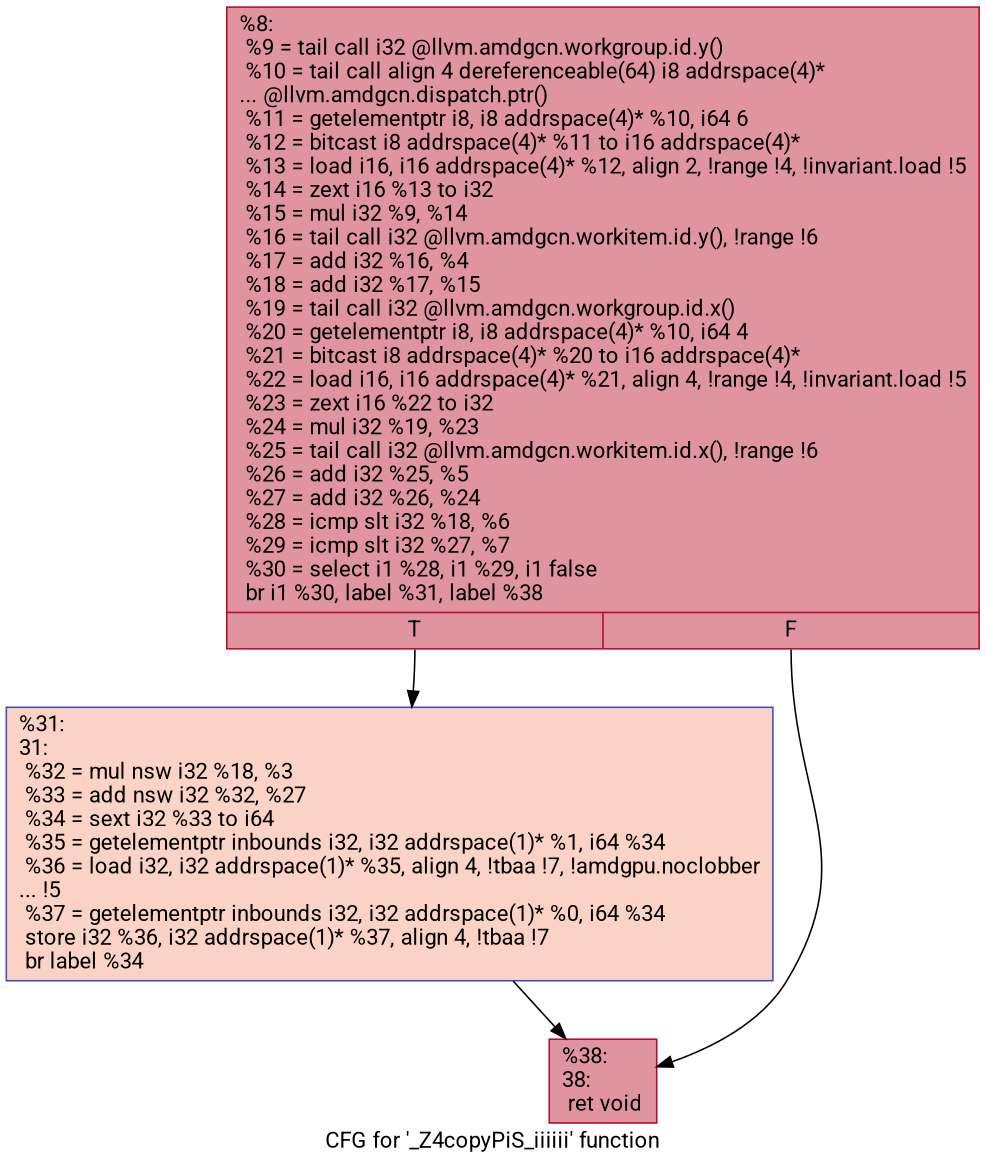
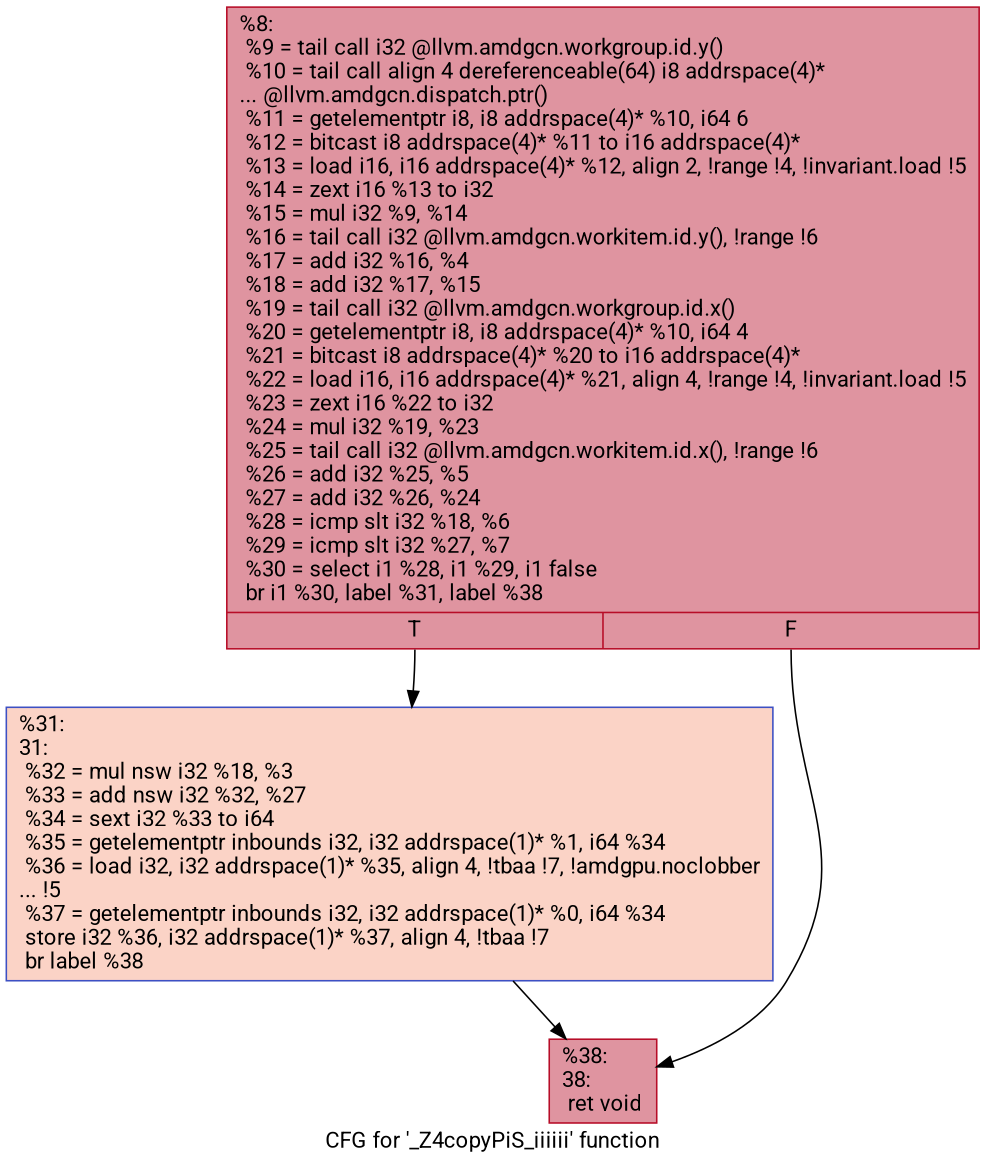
(81, 962) -> (81, 962)
